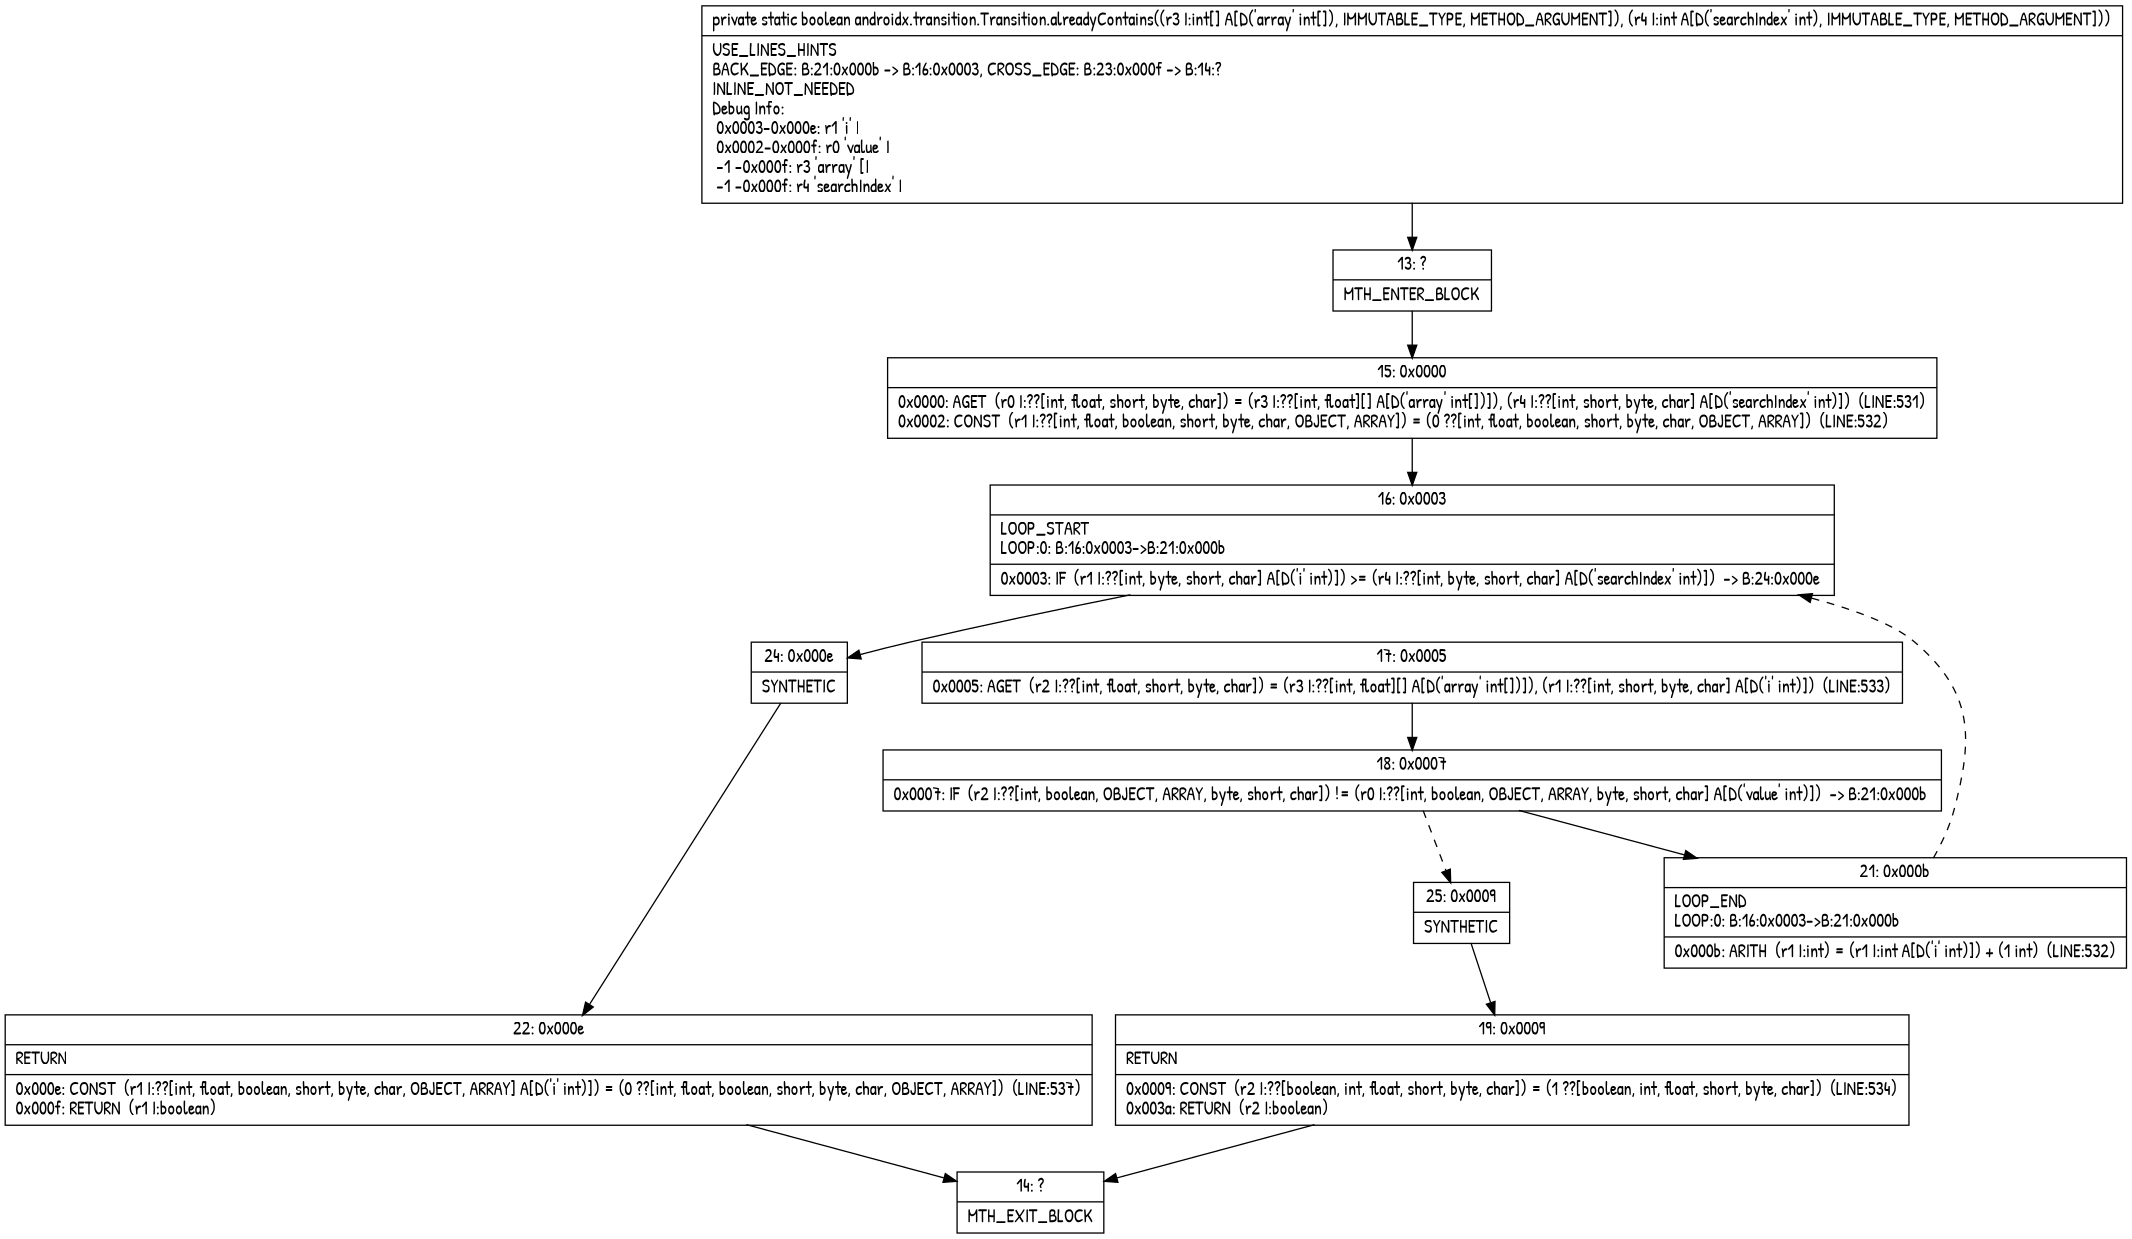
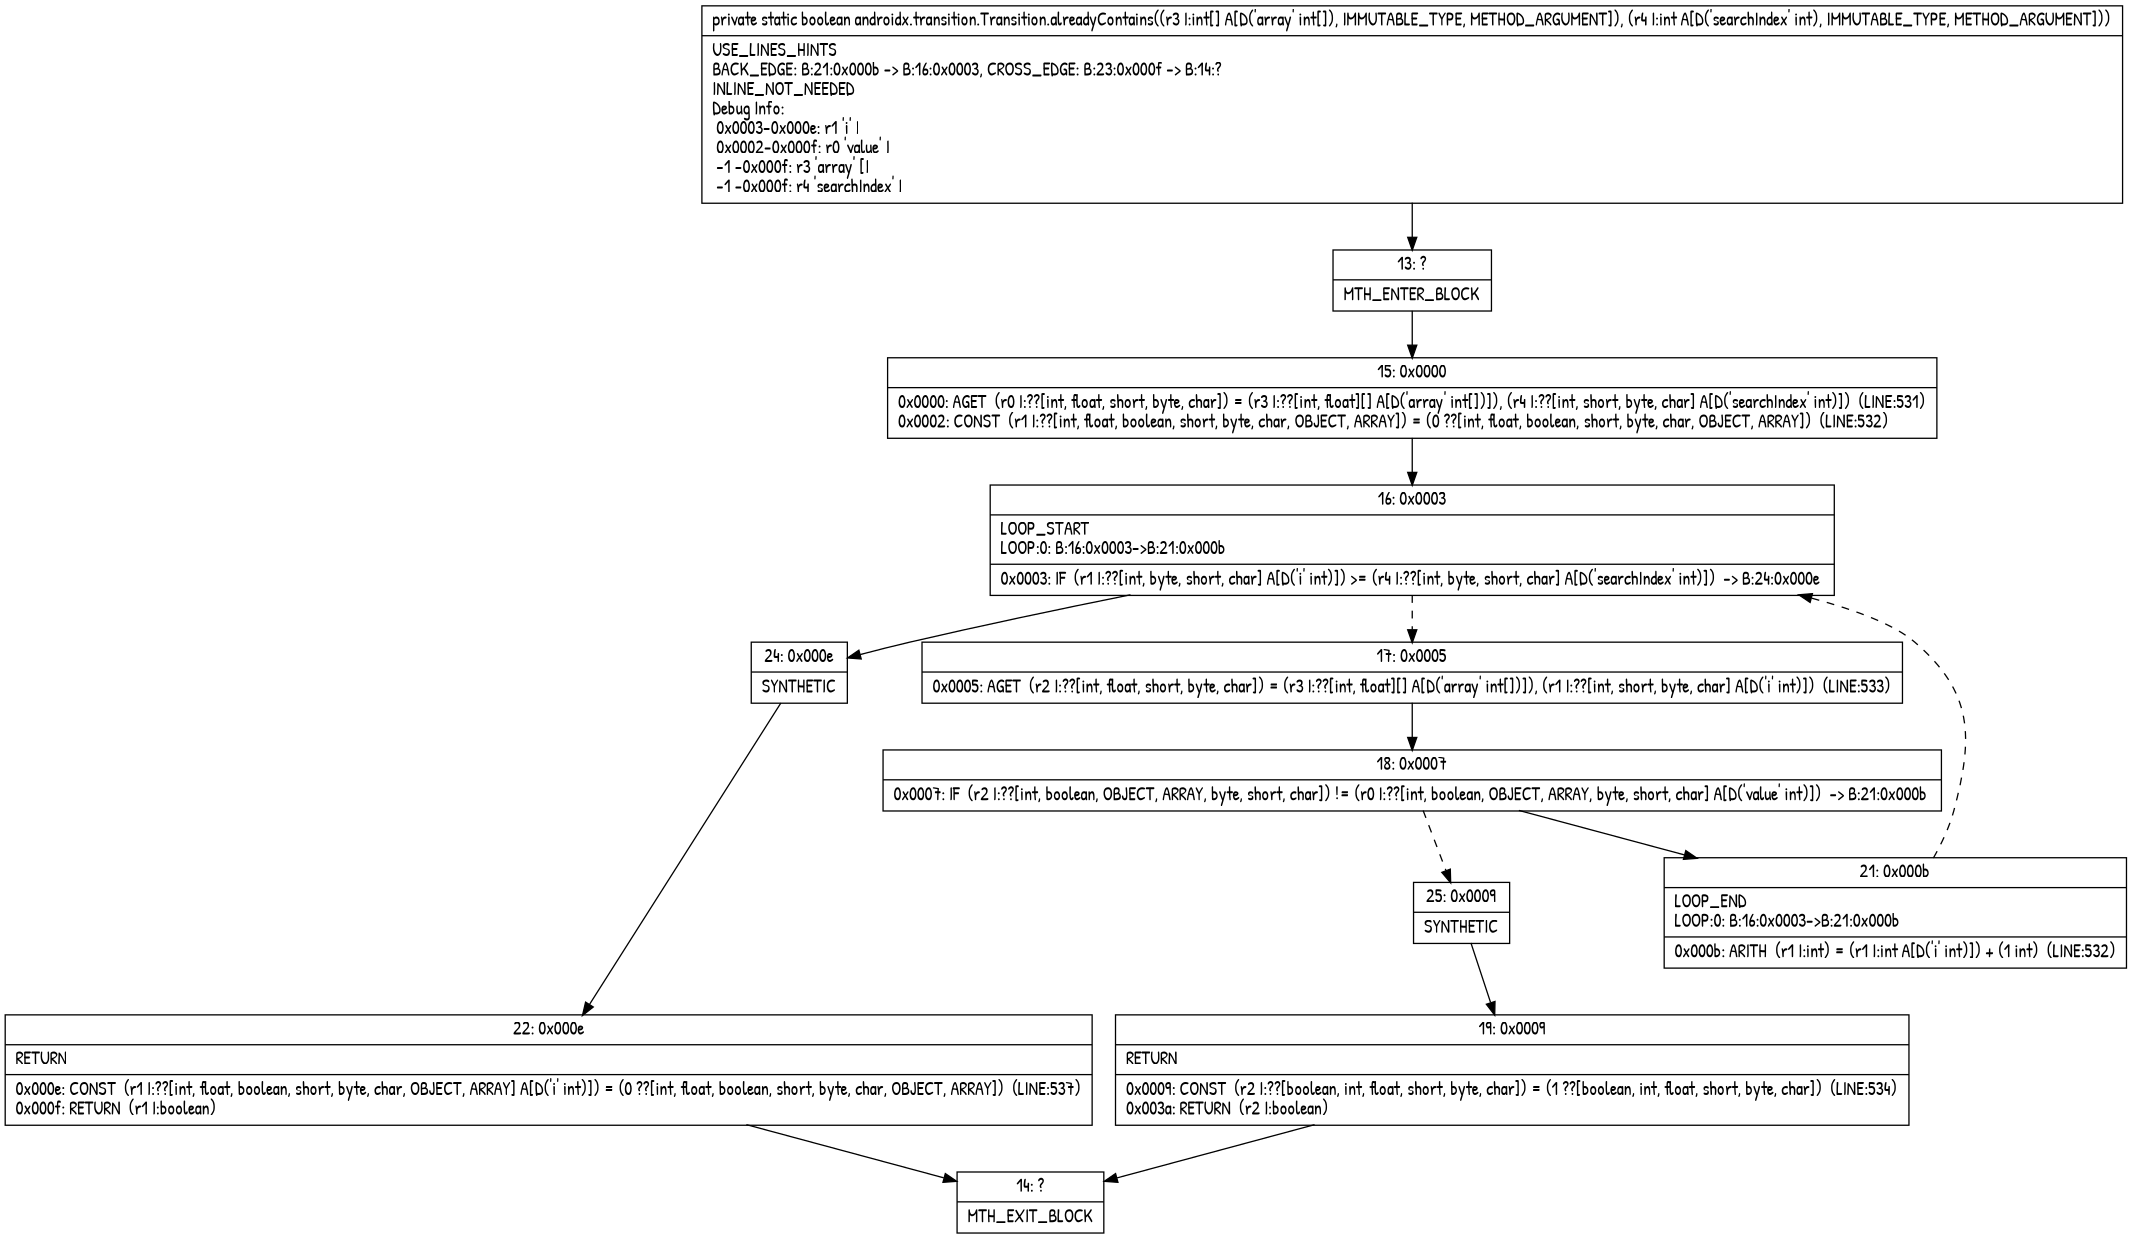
none -> (1412, 612)
